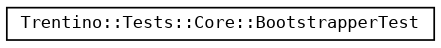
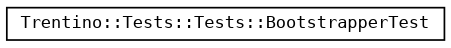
(221, 24) -> (226, 24)
